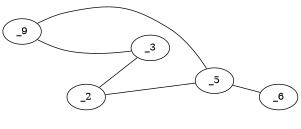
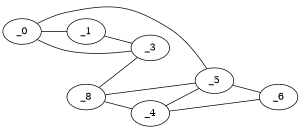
(22, 32) -> (22, 32)
none -> (86, 32)
(86, 97) -> (86, 97)
none -> (150, 113)
